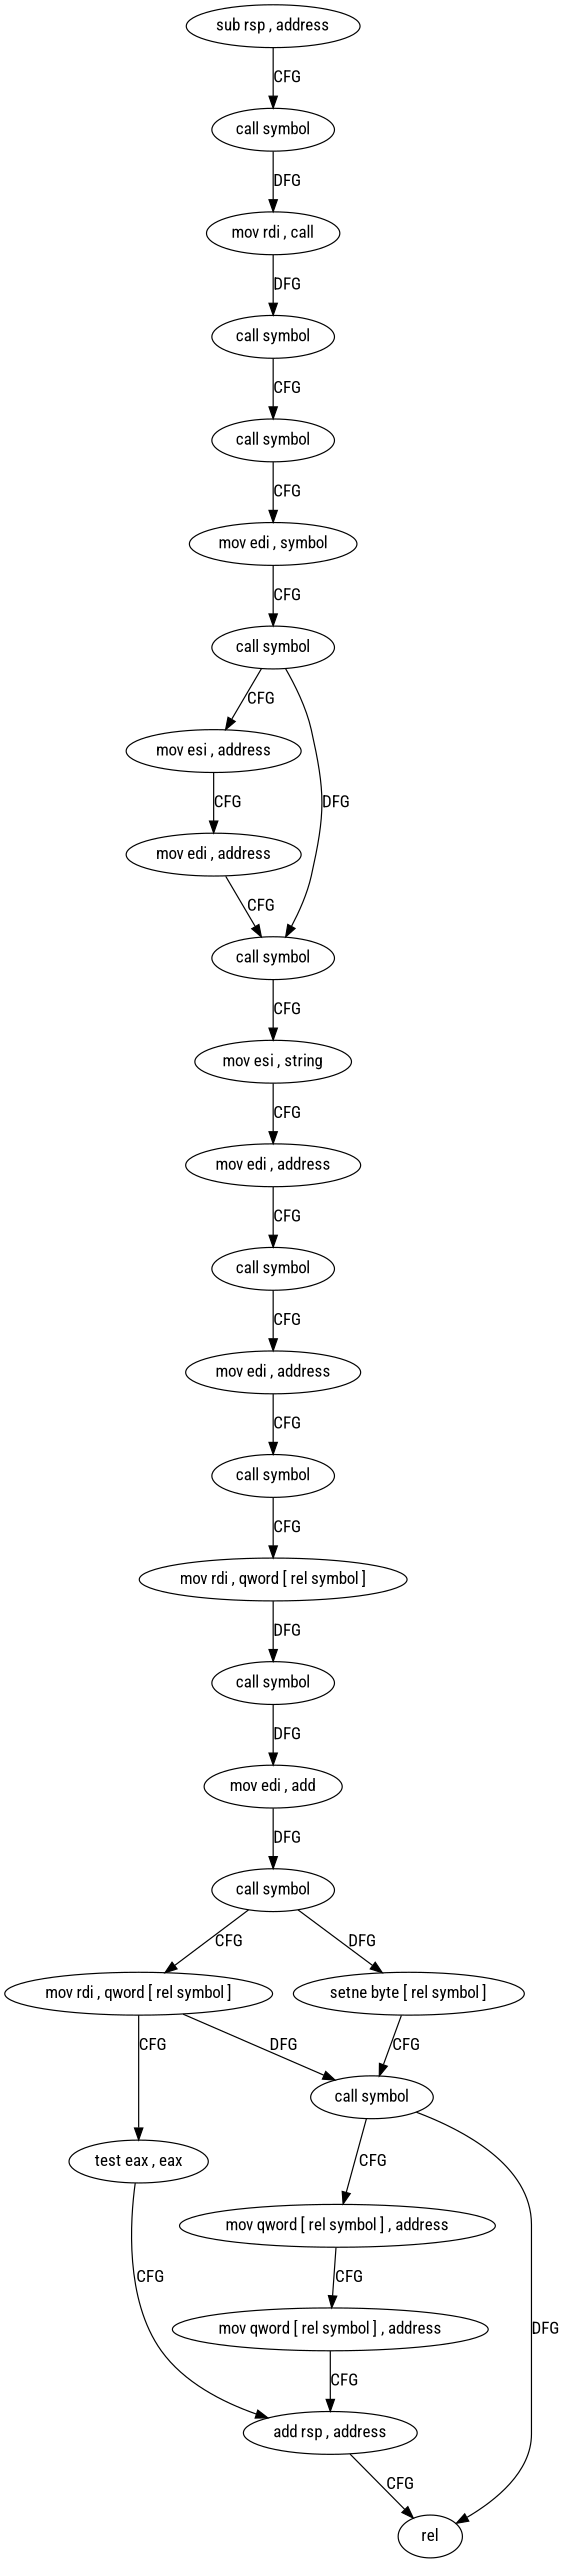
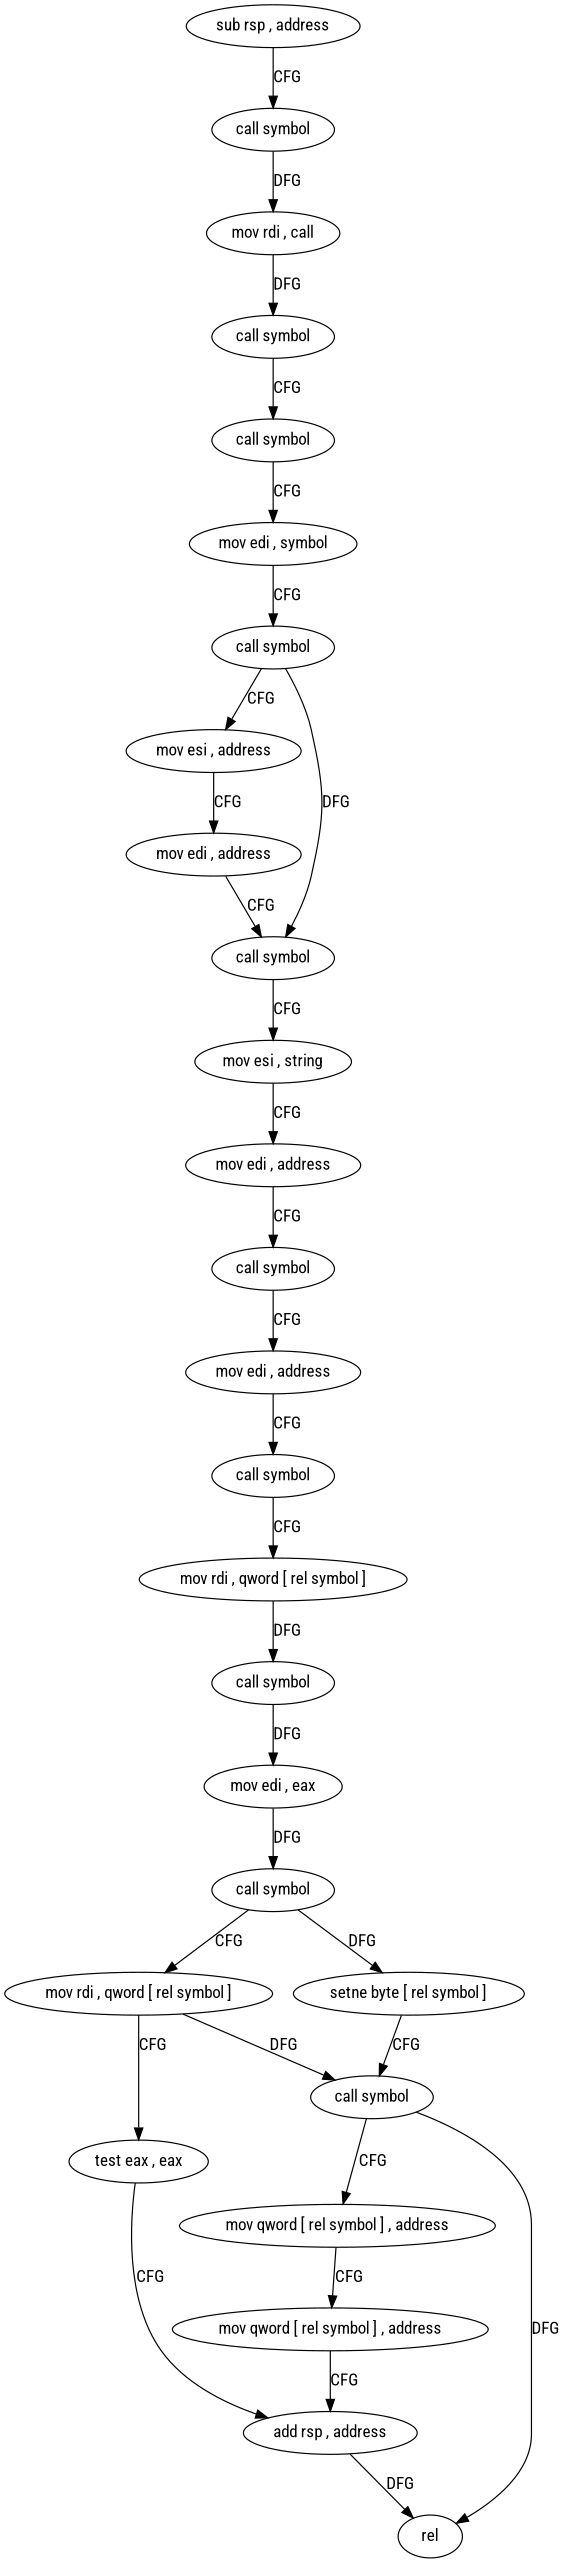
(273, 1787) -> (273, 1787)
(401, 2485) -> (401, 2485)
